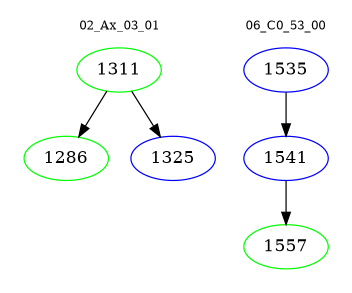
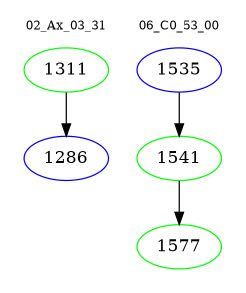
(120, 26) -> (66, 26)
(66, 158) -> (66, 158)
(173, 158) -> none
(286, 158) -> (179, 158)
(286, 247) -> (179, 247)
